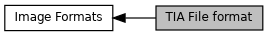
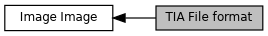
(59, 18) -> (59, 18)
